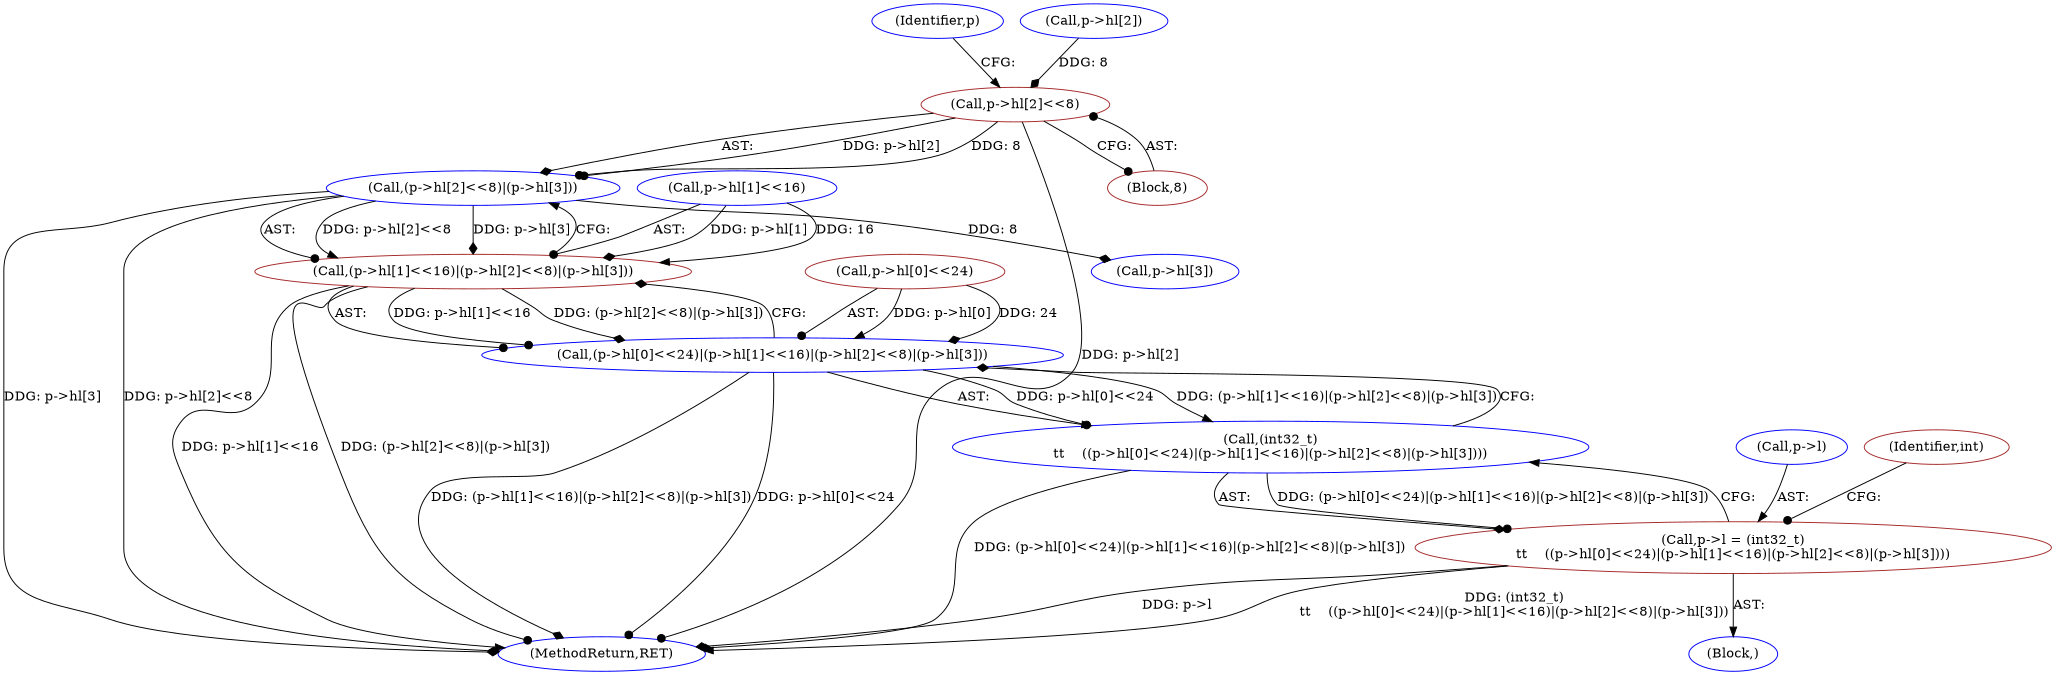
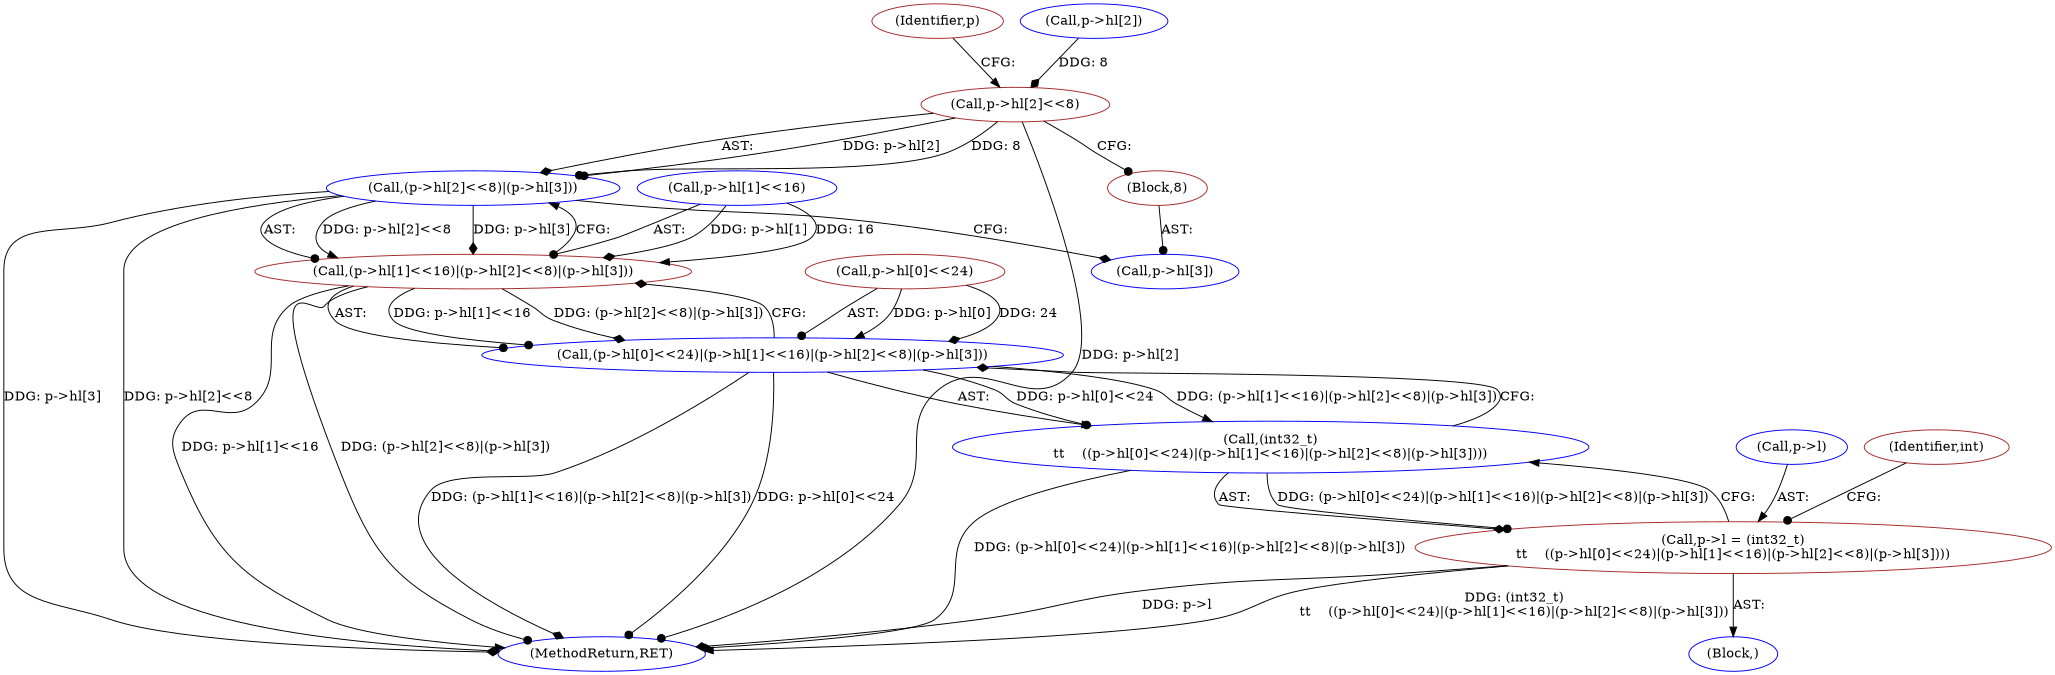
(938, 21) -> (938, 21)
(1133, 137) -> (1161, 226)
(993, 230) -> (993, 230)
